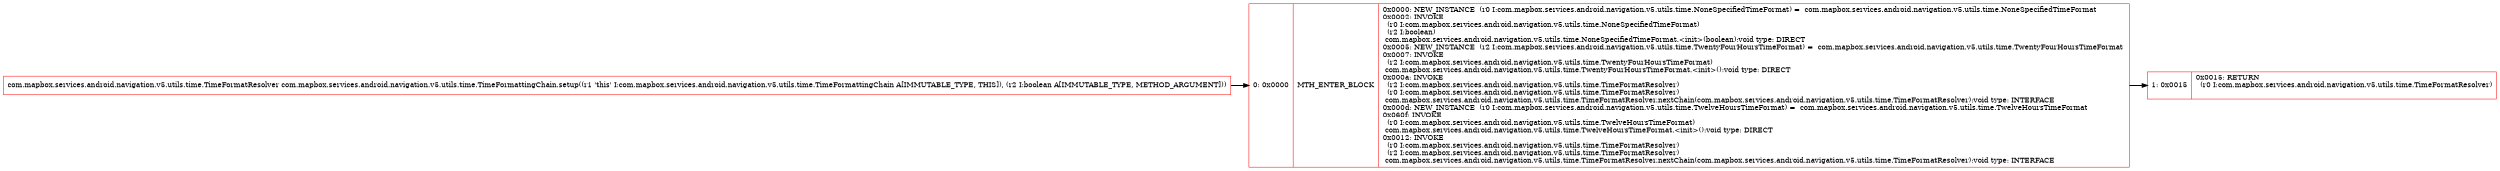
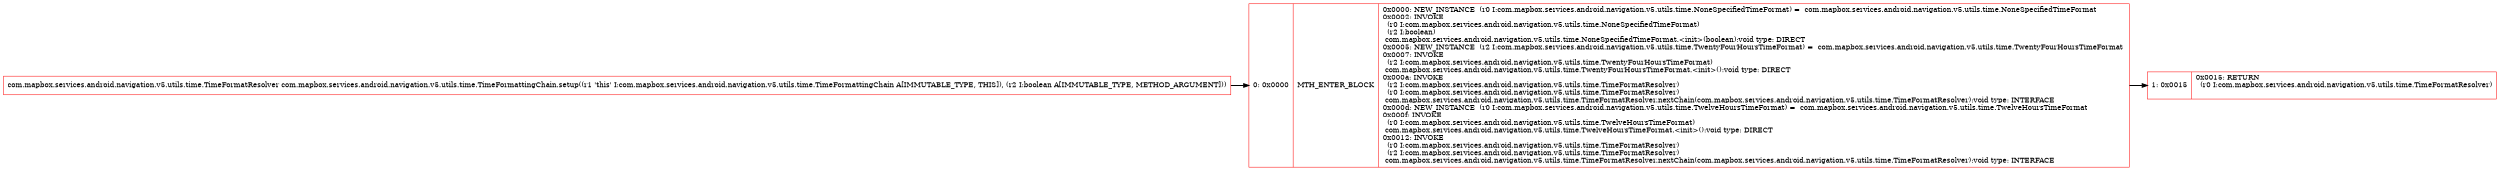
(1415, 115) -> (1415, 115)
